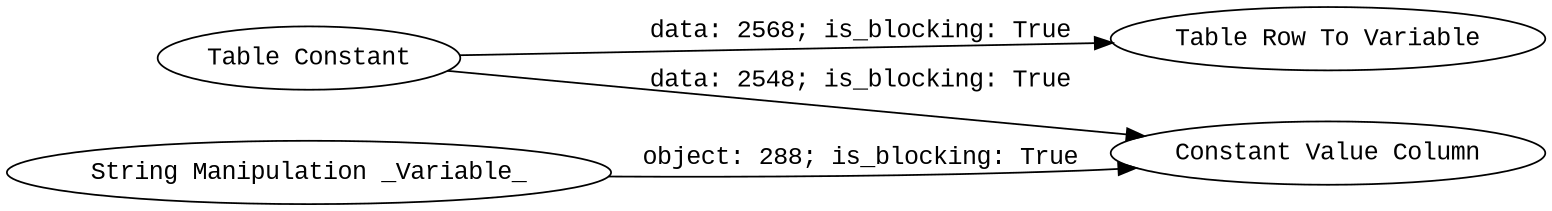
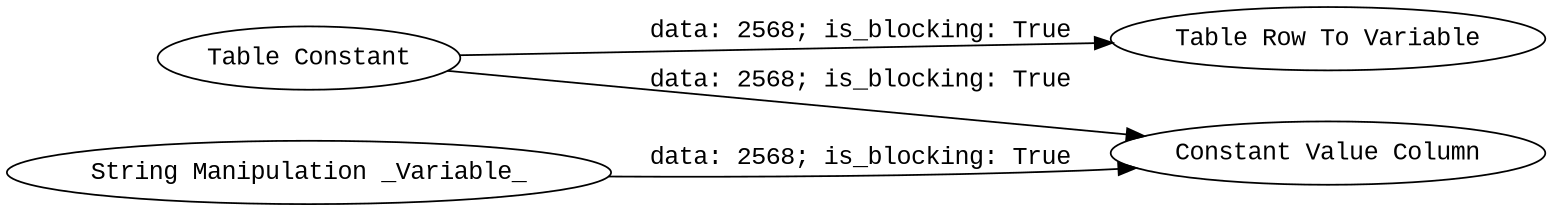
(861, 80) -> (861, 80)
(861, 157) -> (861, 157)
